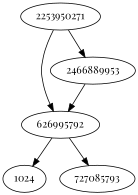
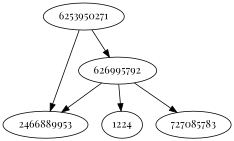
(61, 17) -> (84, 17)
(79, 94) -> (85, 95)
(24, 179) -> (122, 125)
(97, 179) -> (194, 125)
